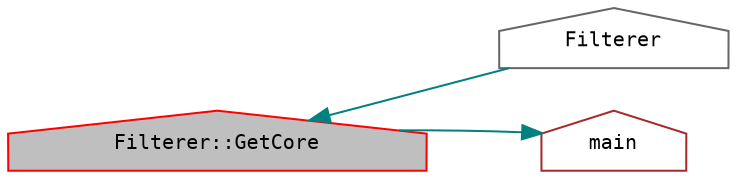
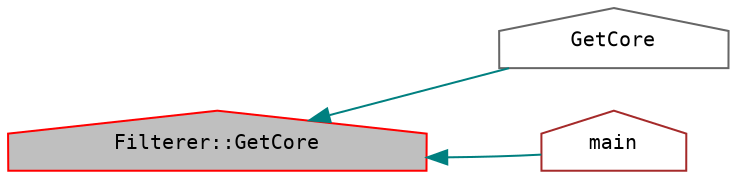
(614, 41) -> (614, 41)
(461, 131) -> (494, 156)
